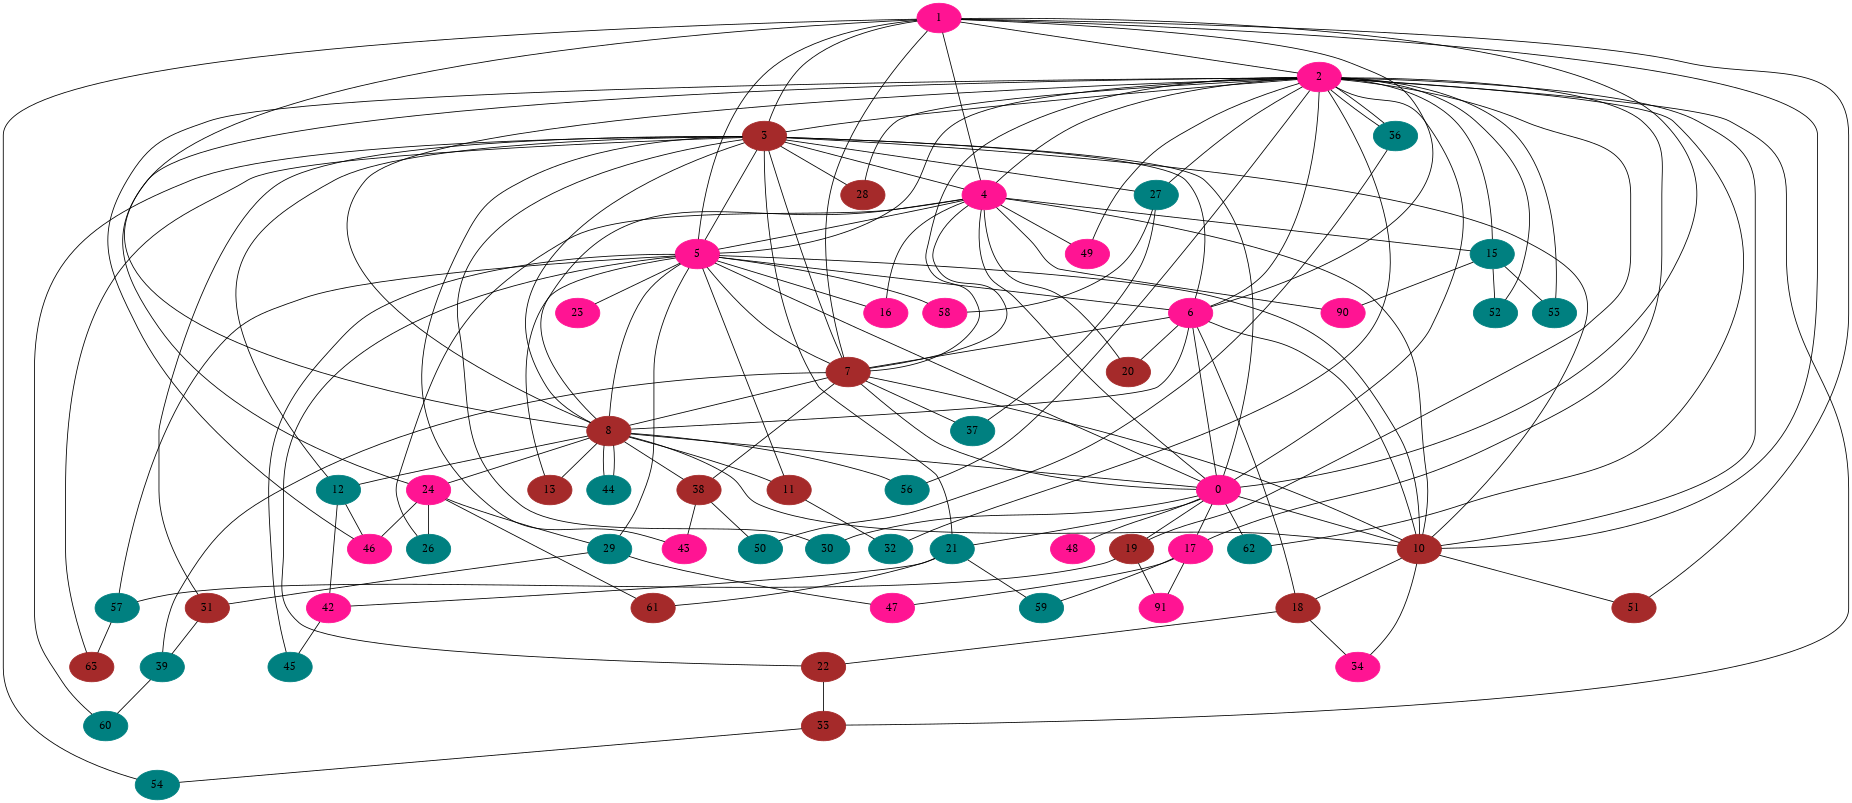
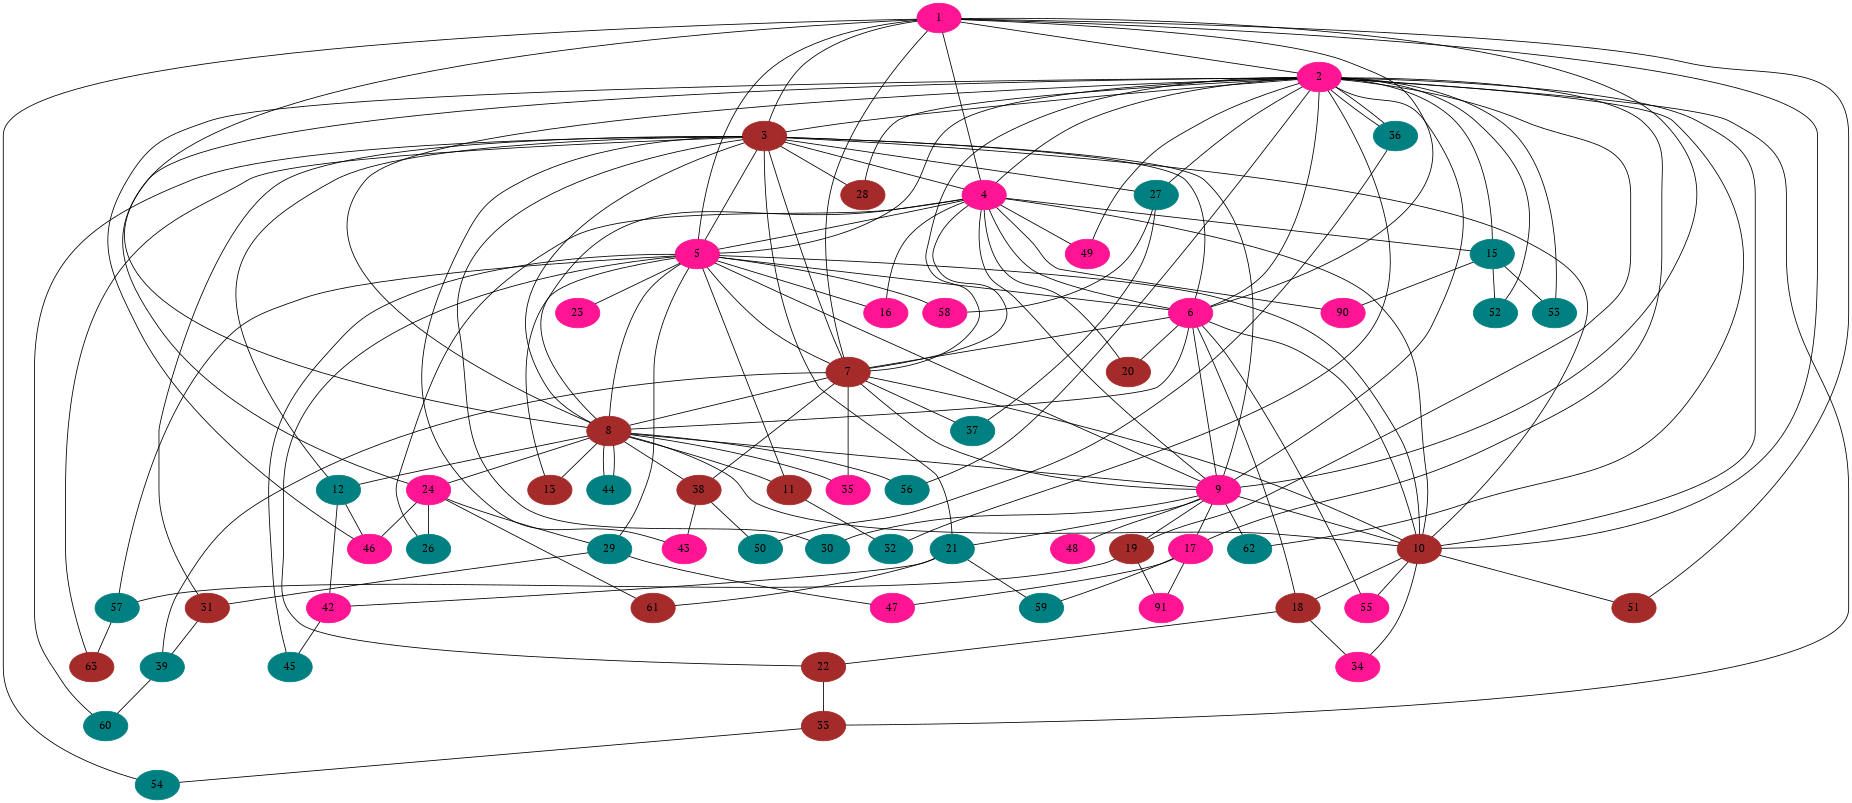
none -> (1064, 283)
none -> (848, 490)
(1219, 490) -> (1219, 490)
none -> (1367, 608)
